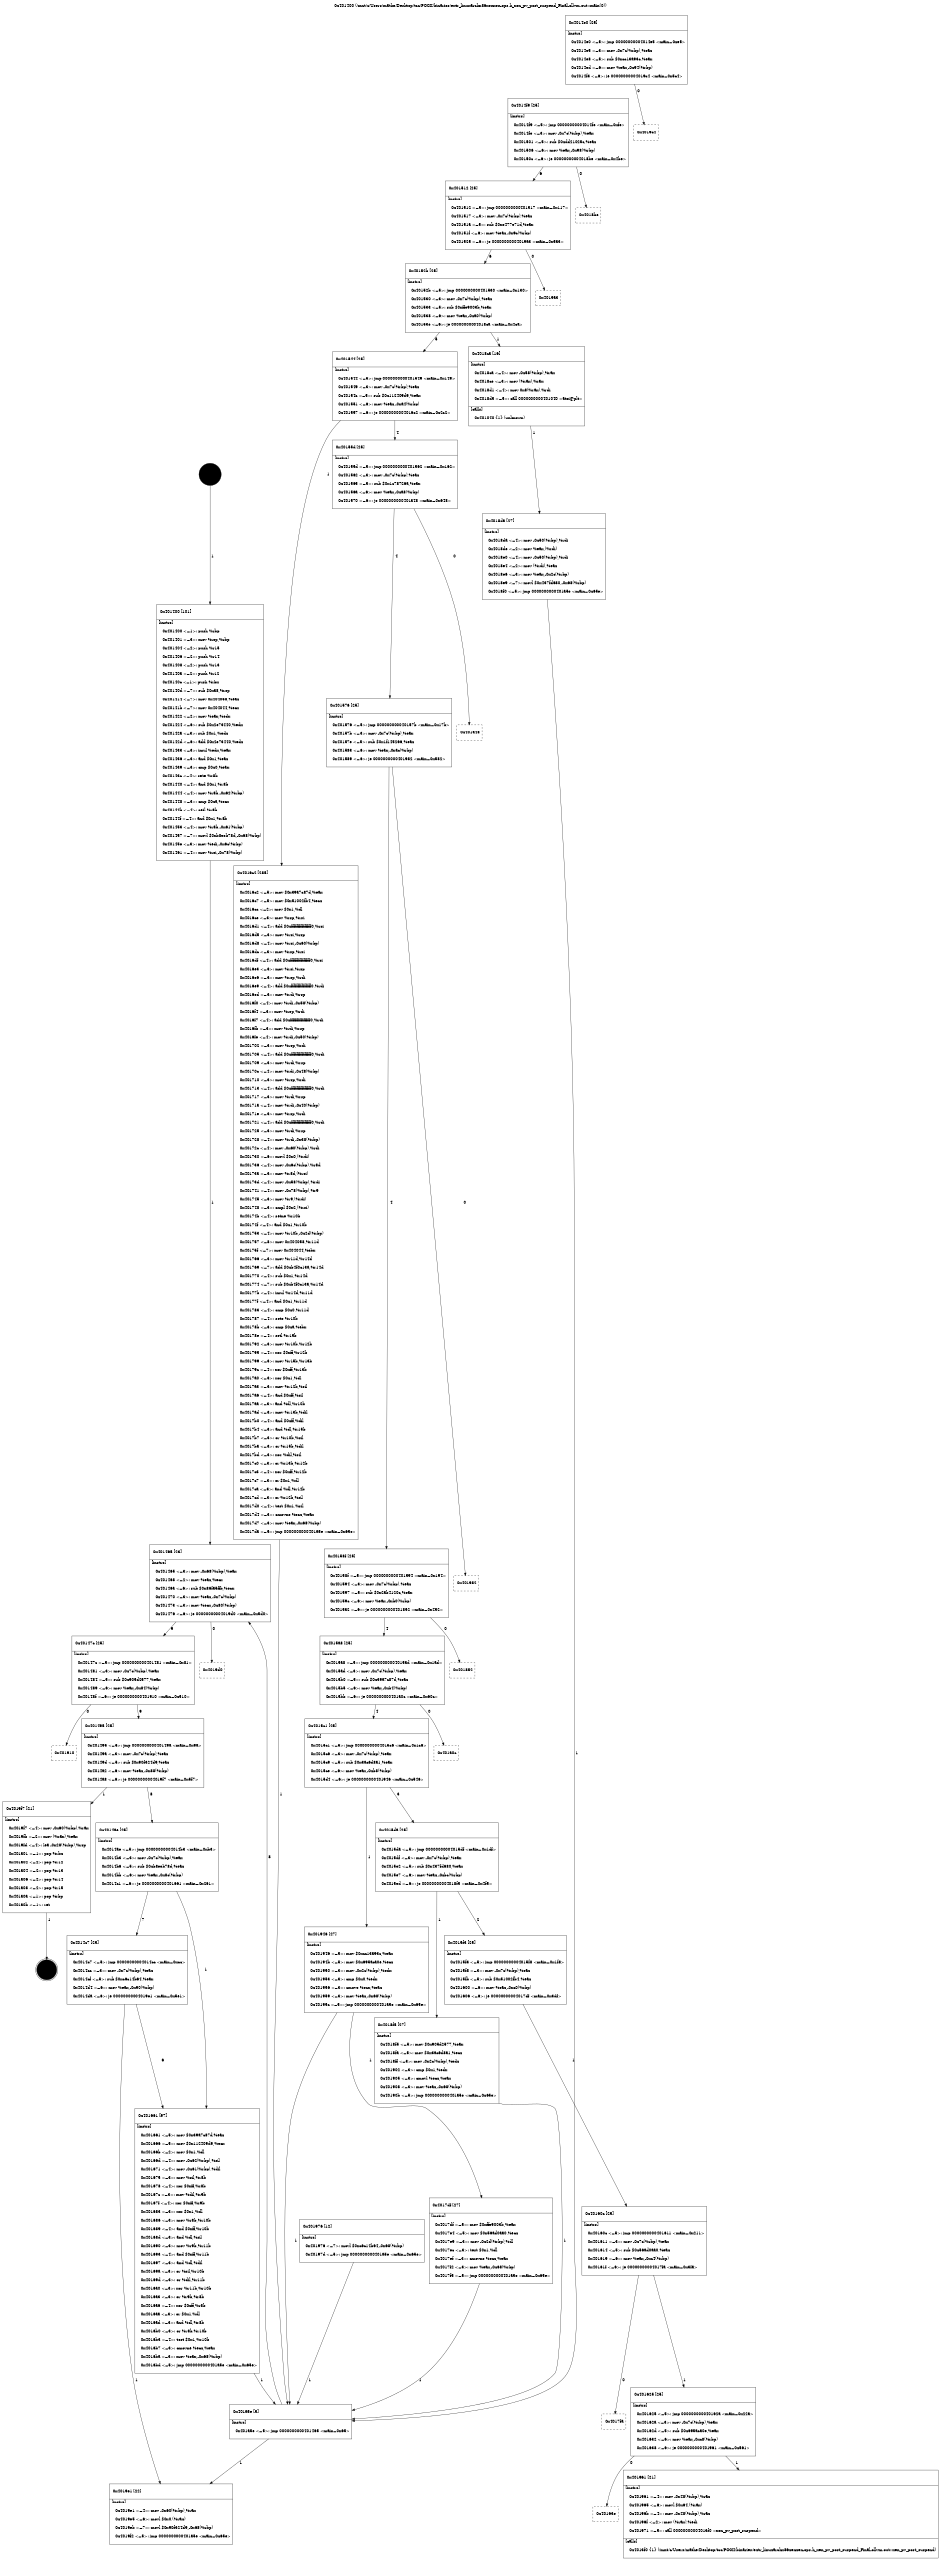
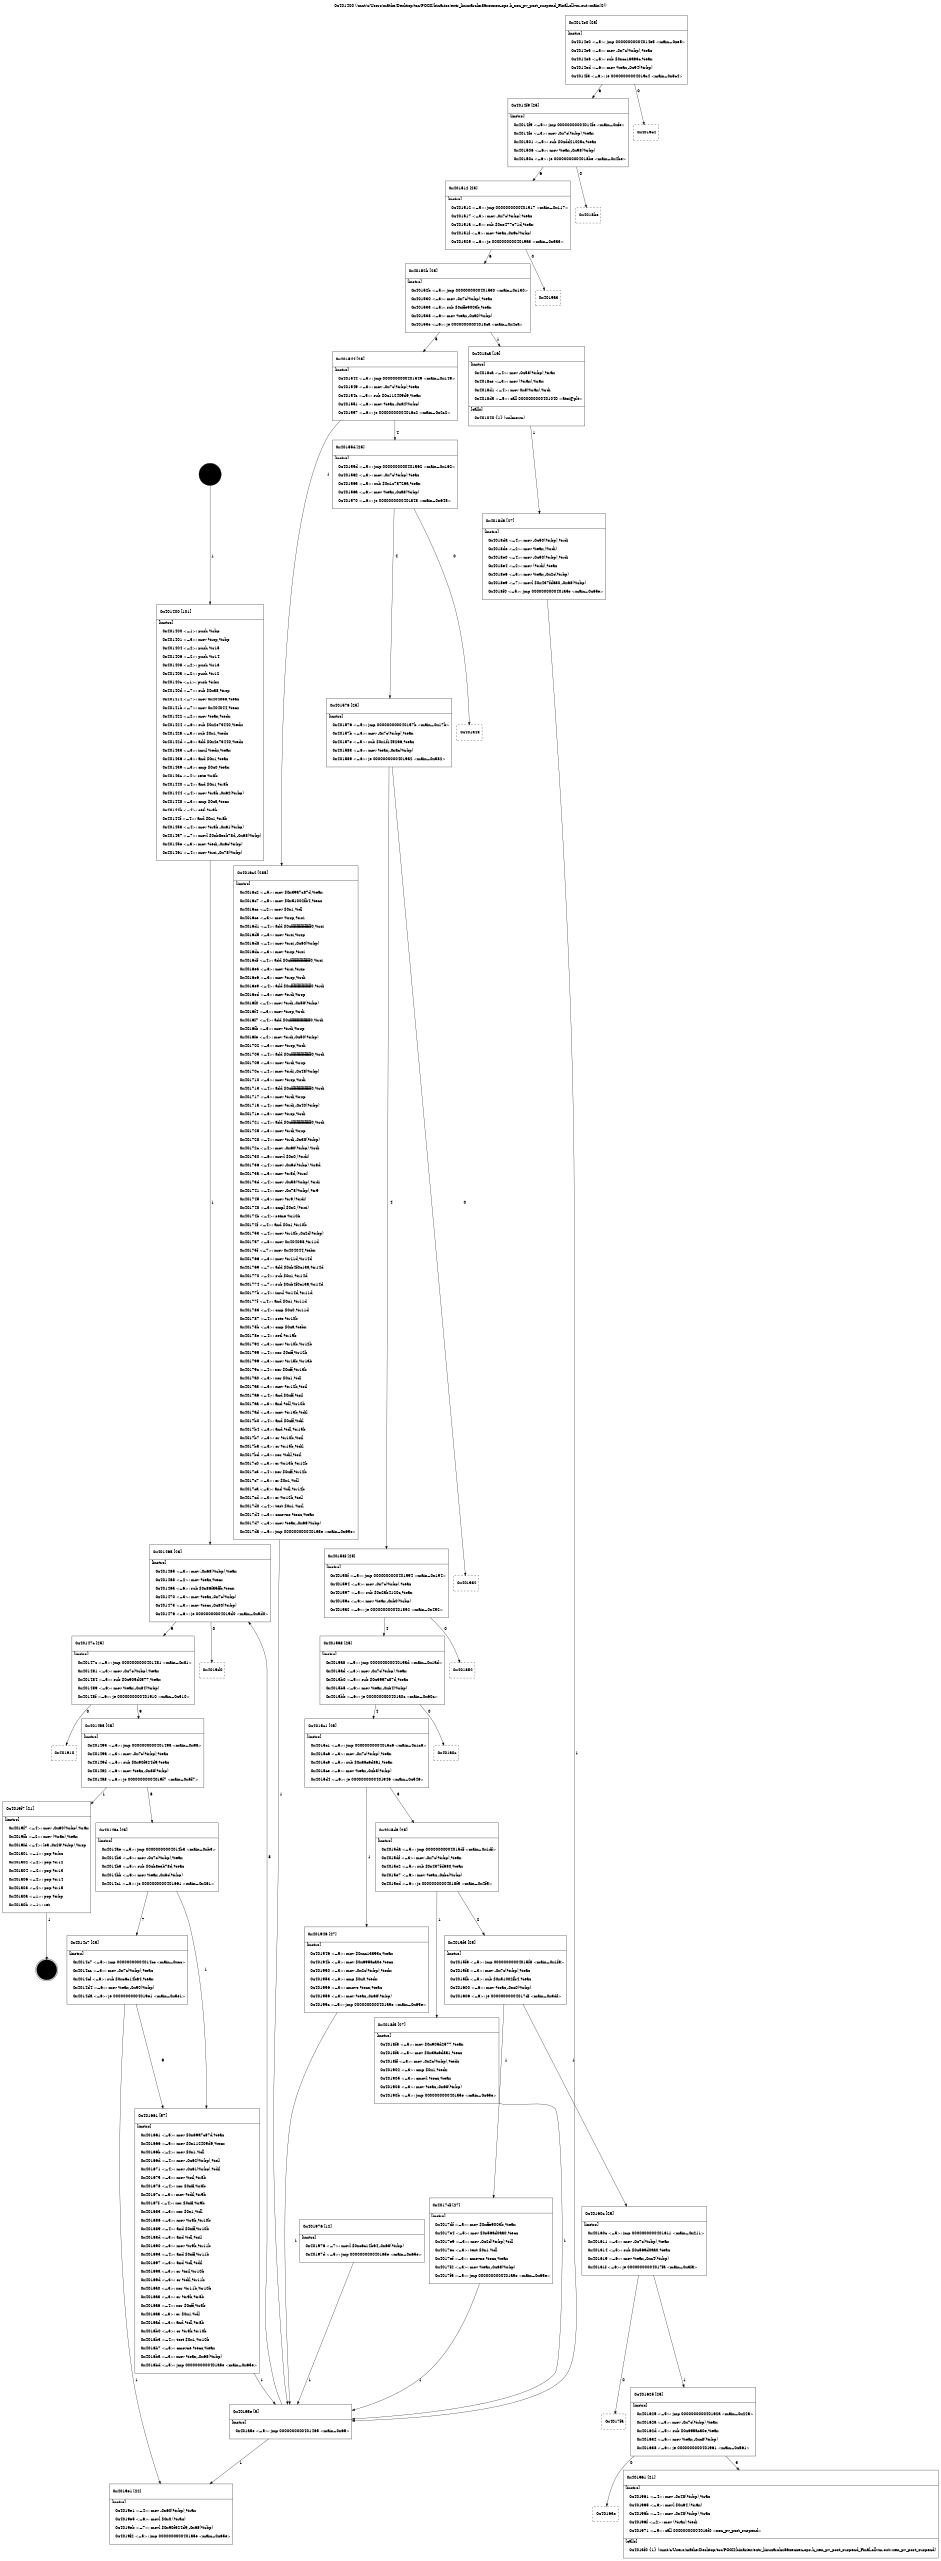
none -> (598, 90)
(402, 2106) -> (499, 2100)
(736, 2463) -> (736, 2463)
